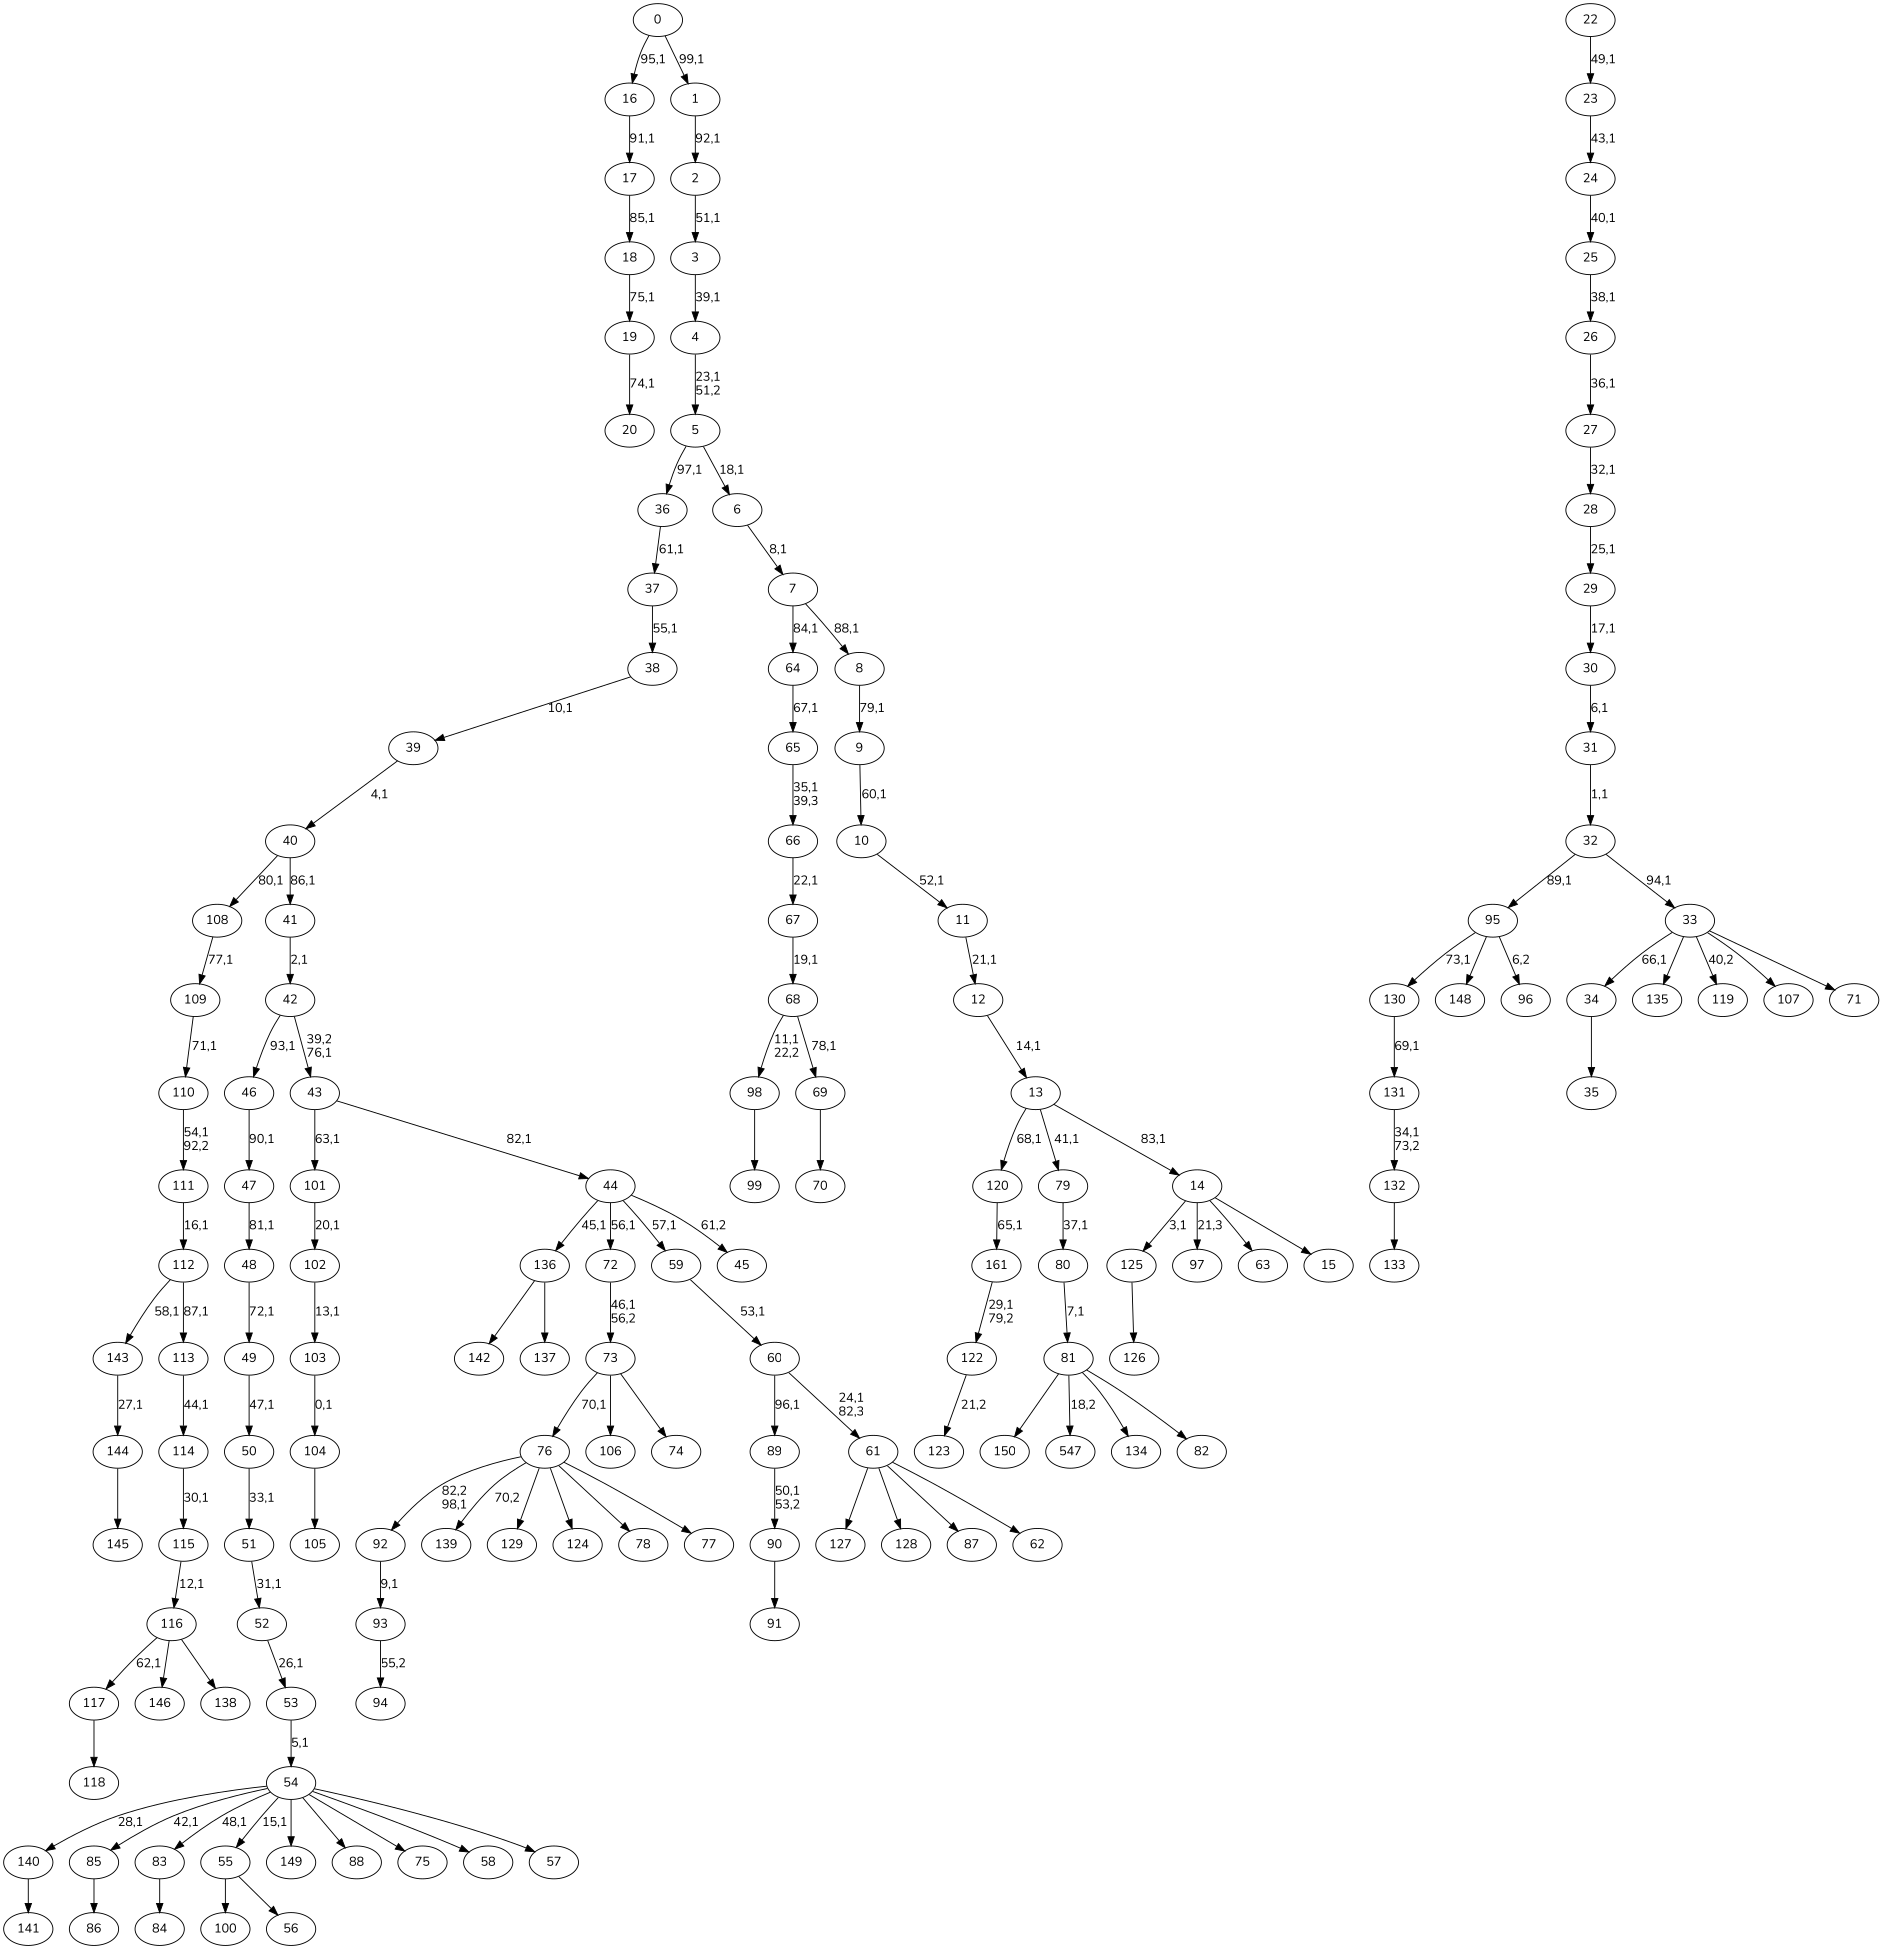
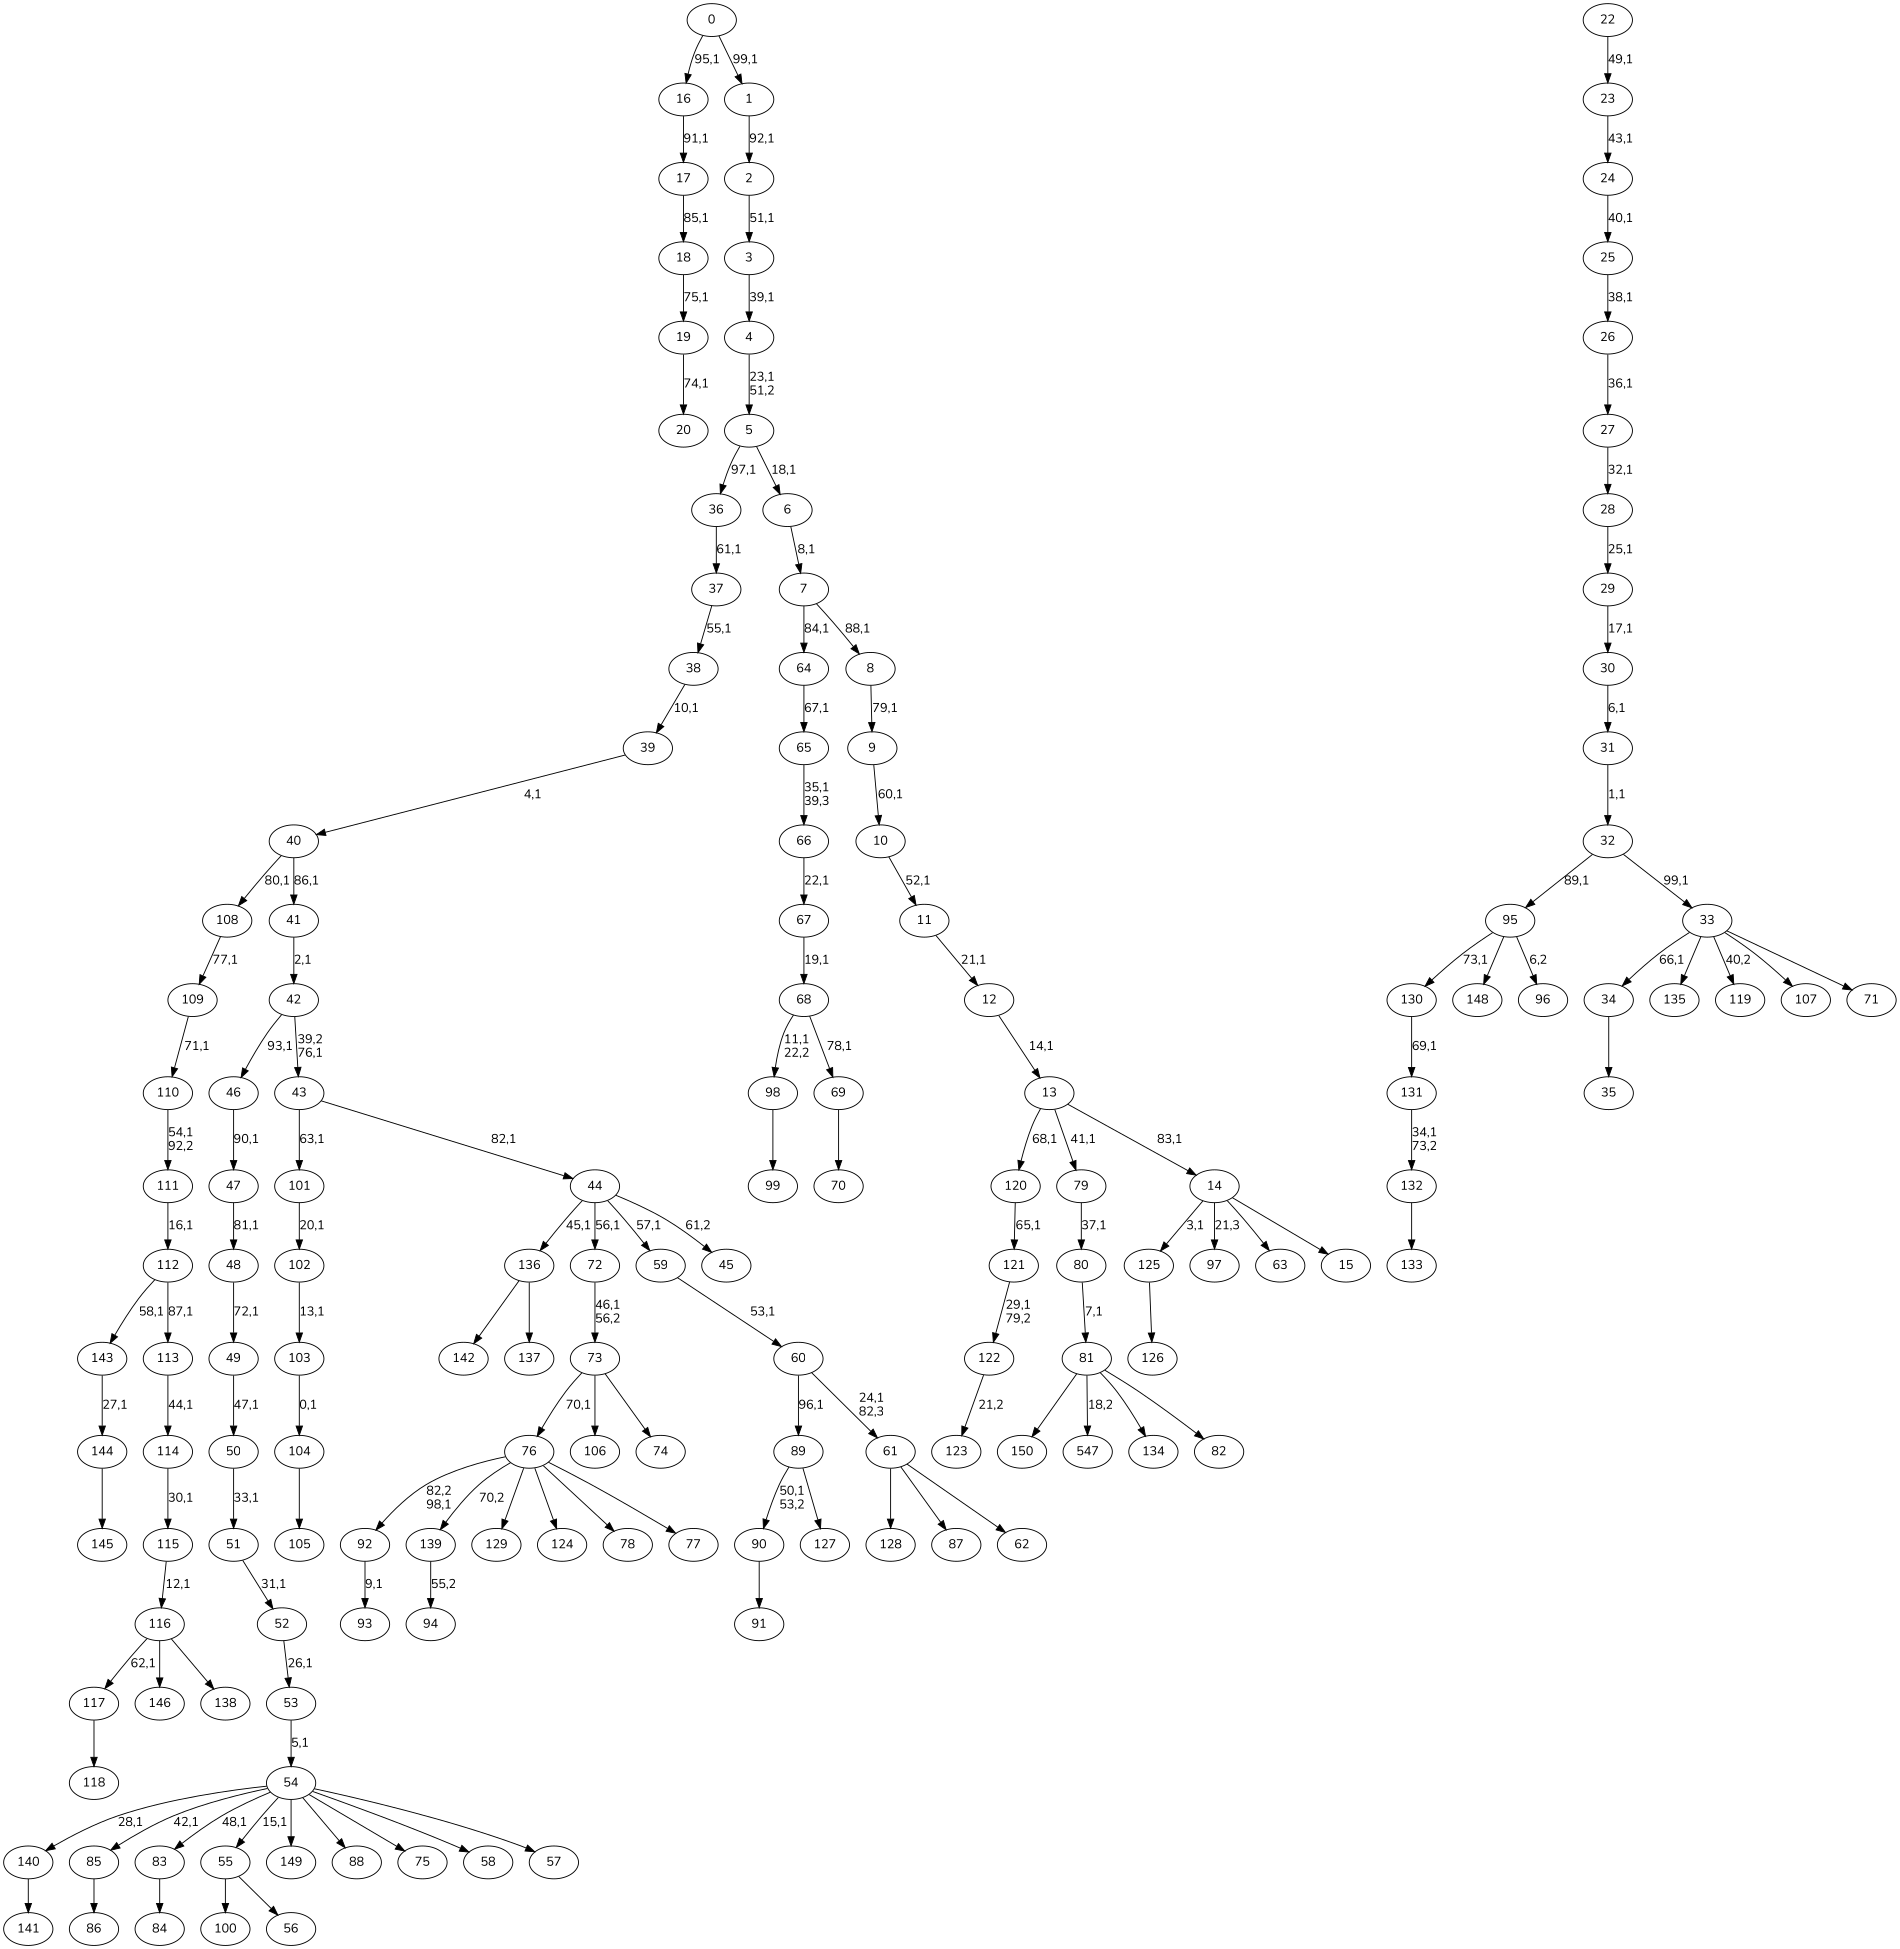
(1659, 881) -> (1676, 881)
(996, 1266) -> (1014, 1266)
(858, 1494) -> (810, 1494)
(381, 1659) -> (431, 1580)
